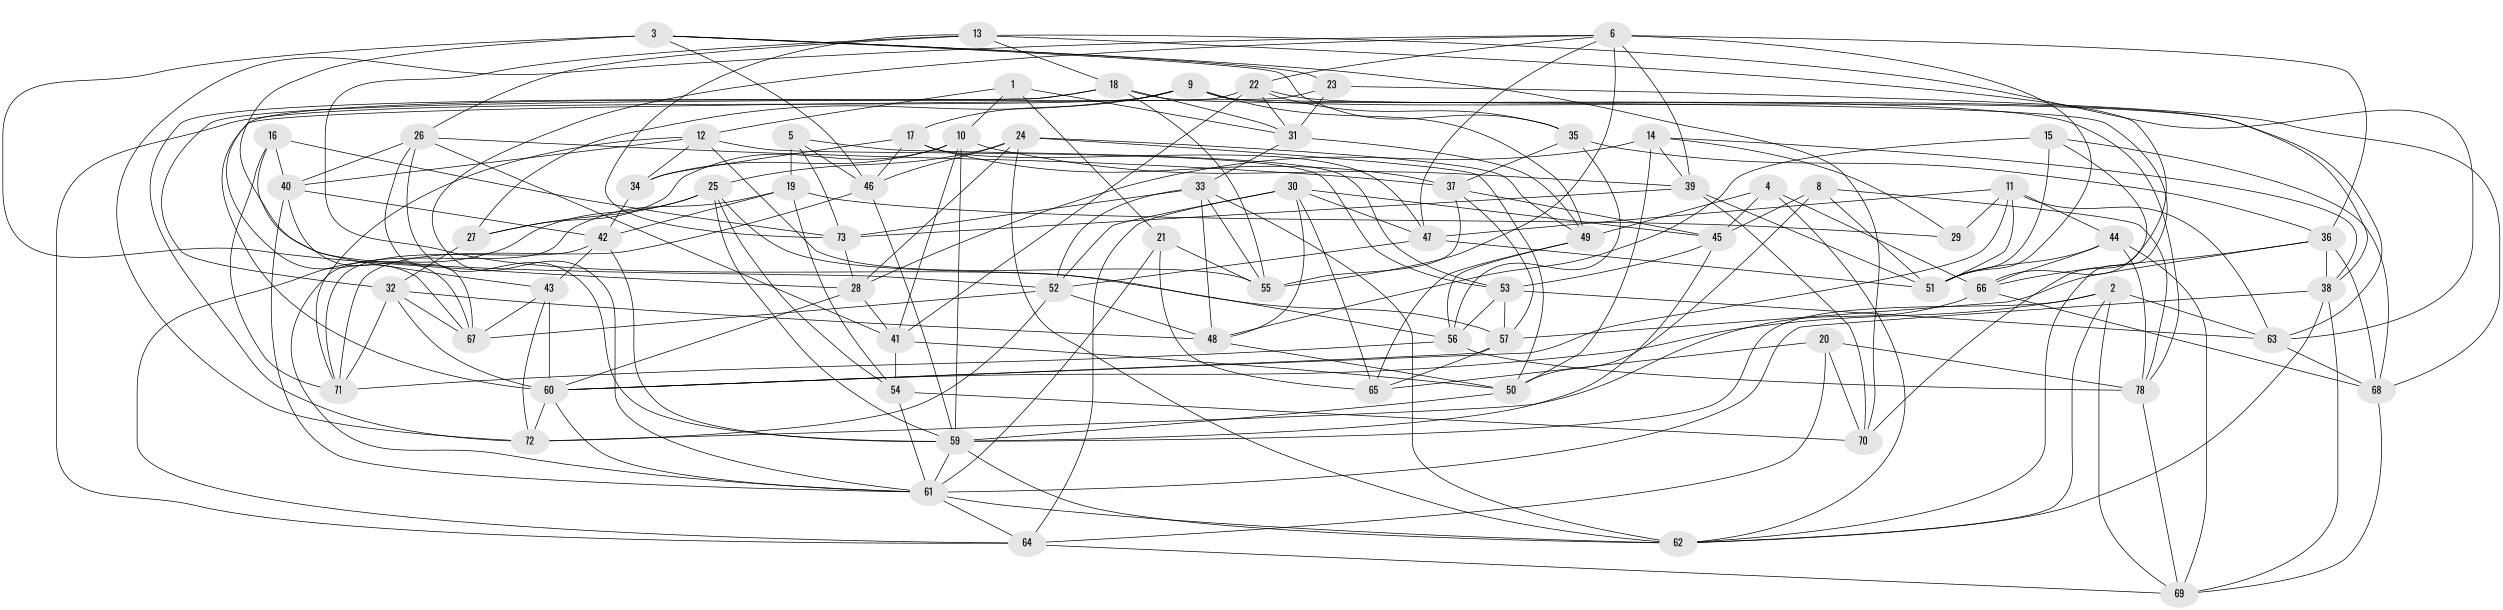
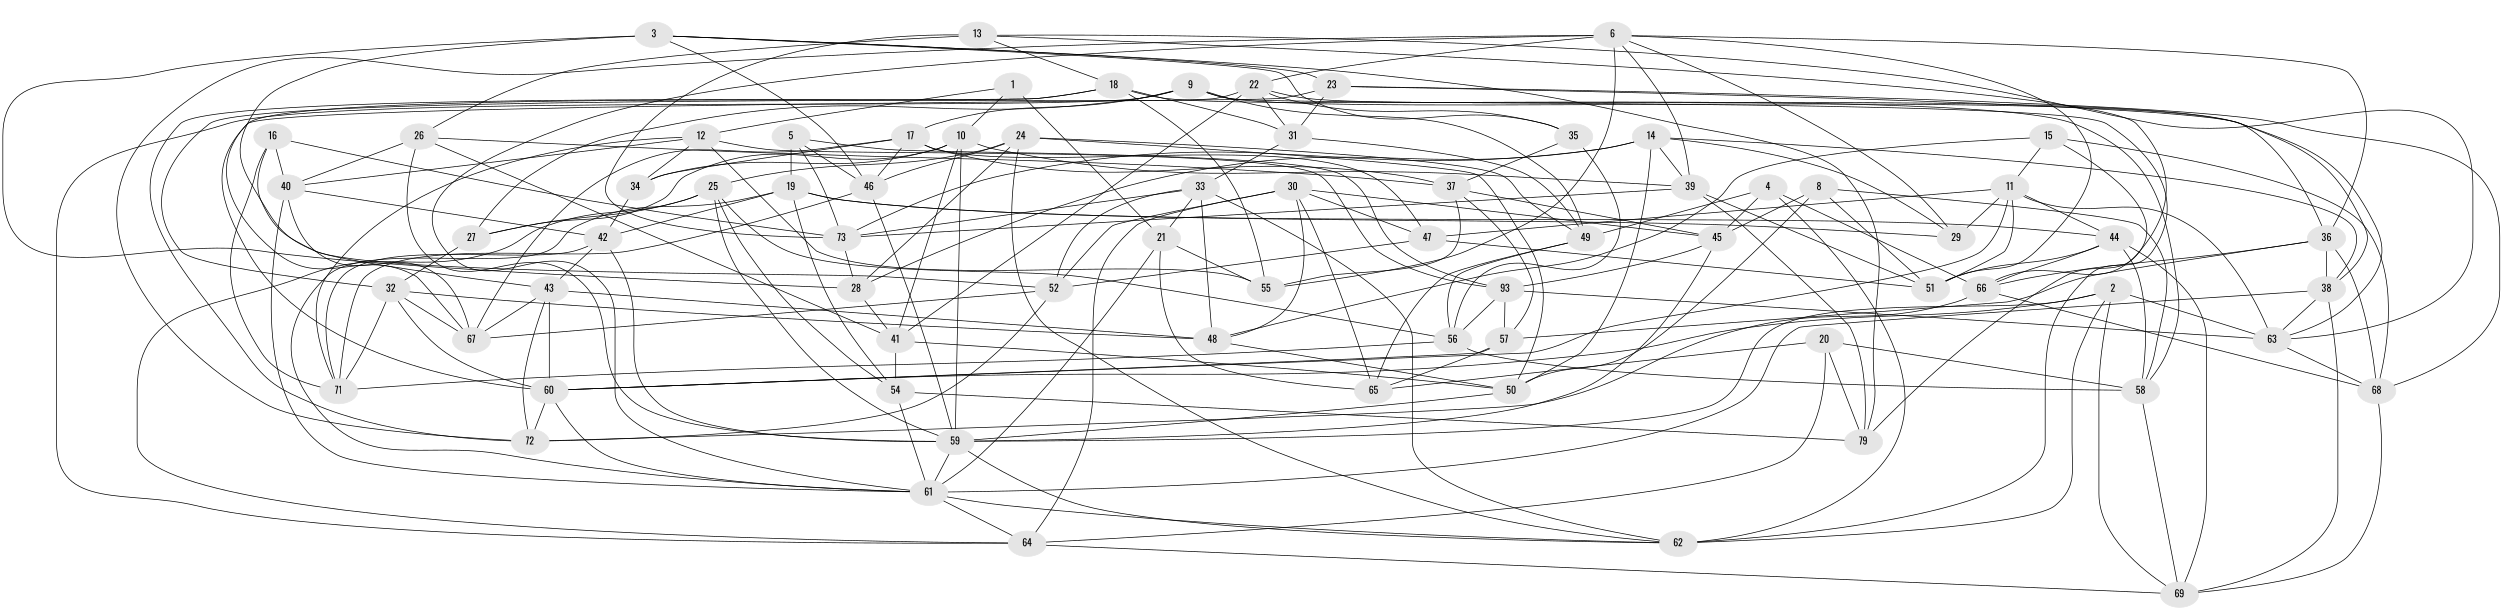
(1495, 98) -> (1799, 117)
(1141, 109) -> none
none -> (1240, 152)
(1954, 167) -> (1863, 99)
none -> (1710, 220)
(1233, 238) -> (1181, 213)
(2027, 240) -> (2032, 158)
(440, 250) -> none
(397, 252) -> (647, 159)
(1505, 289) -> (1505, 289)
(1133, 315) -> (865, 314)
(703, 340) -> none
(2141, 391) -> (2141, 391)
(1864, 442) -> (1864, 442)
(2069, 507) -> (2299, 315)
